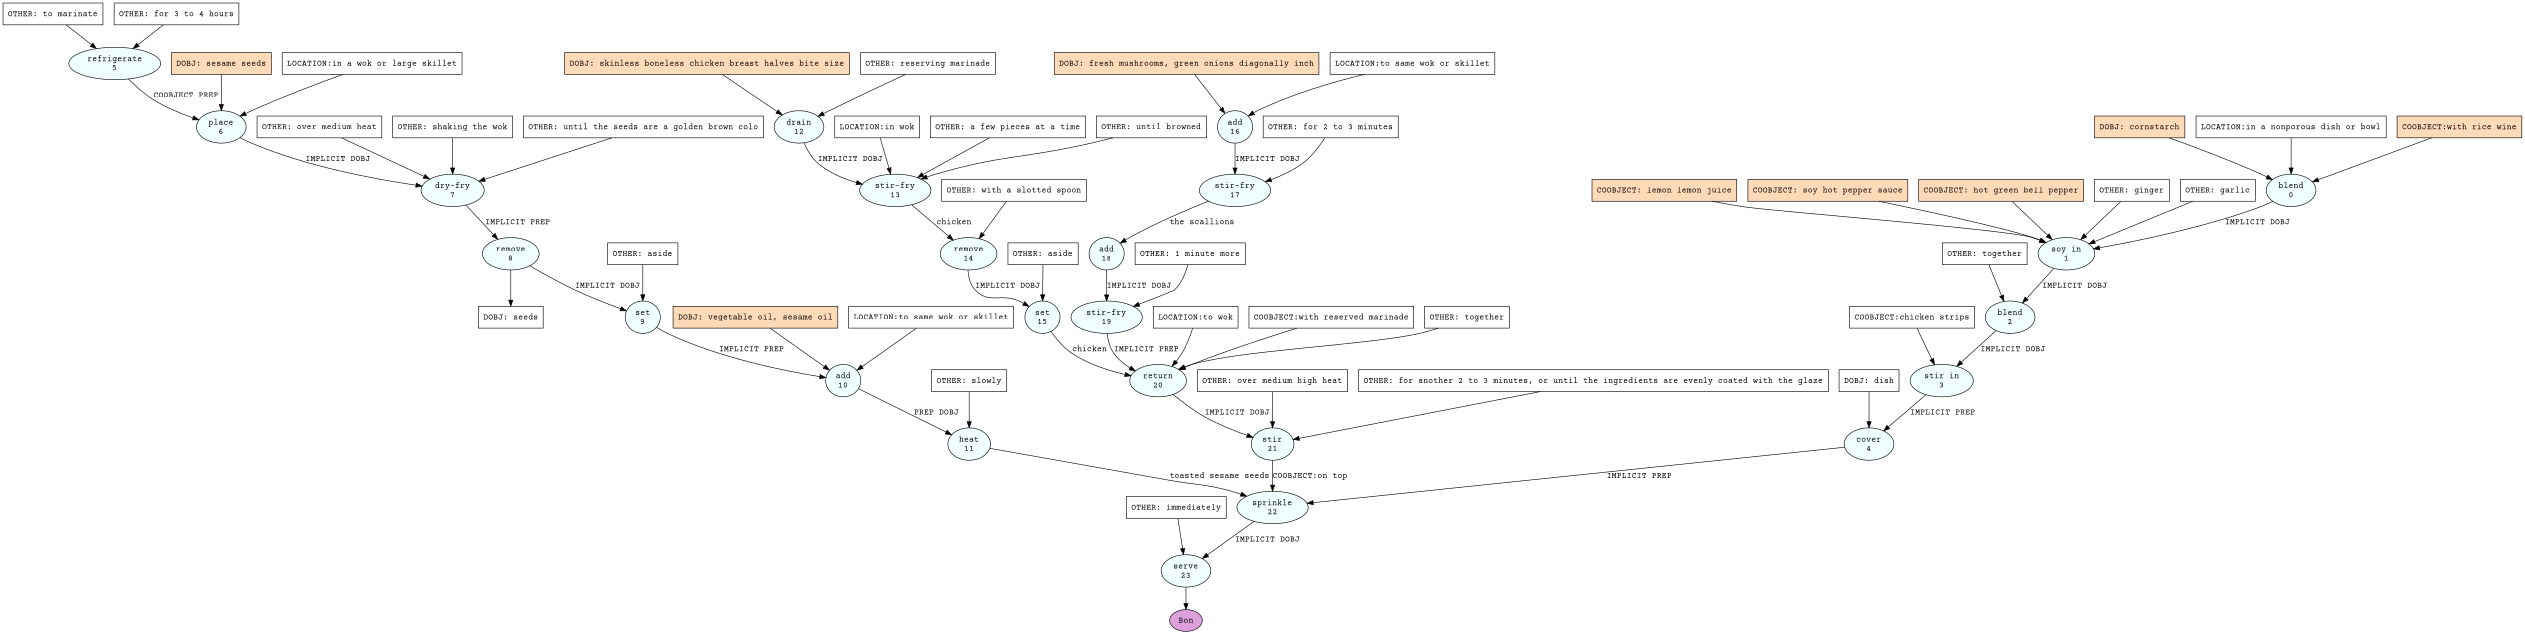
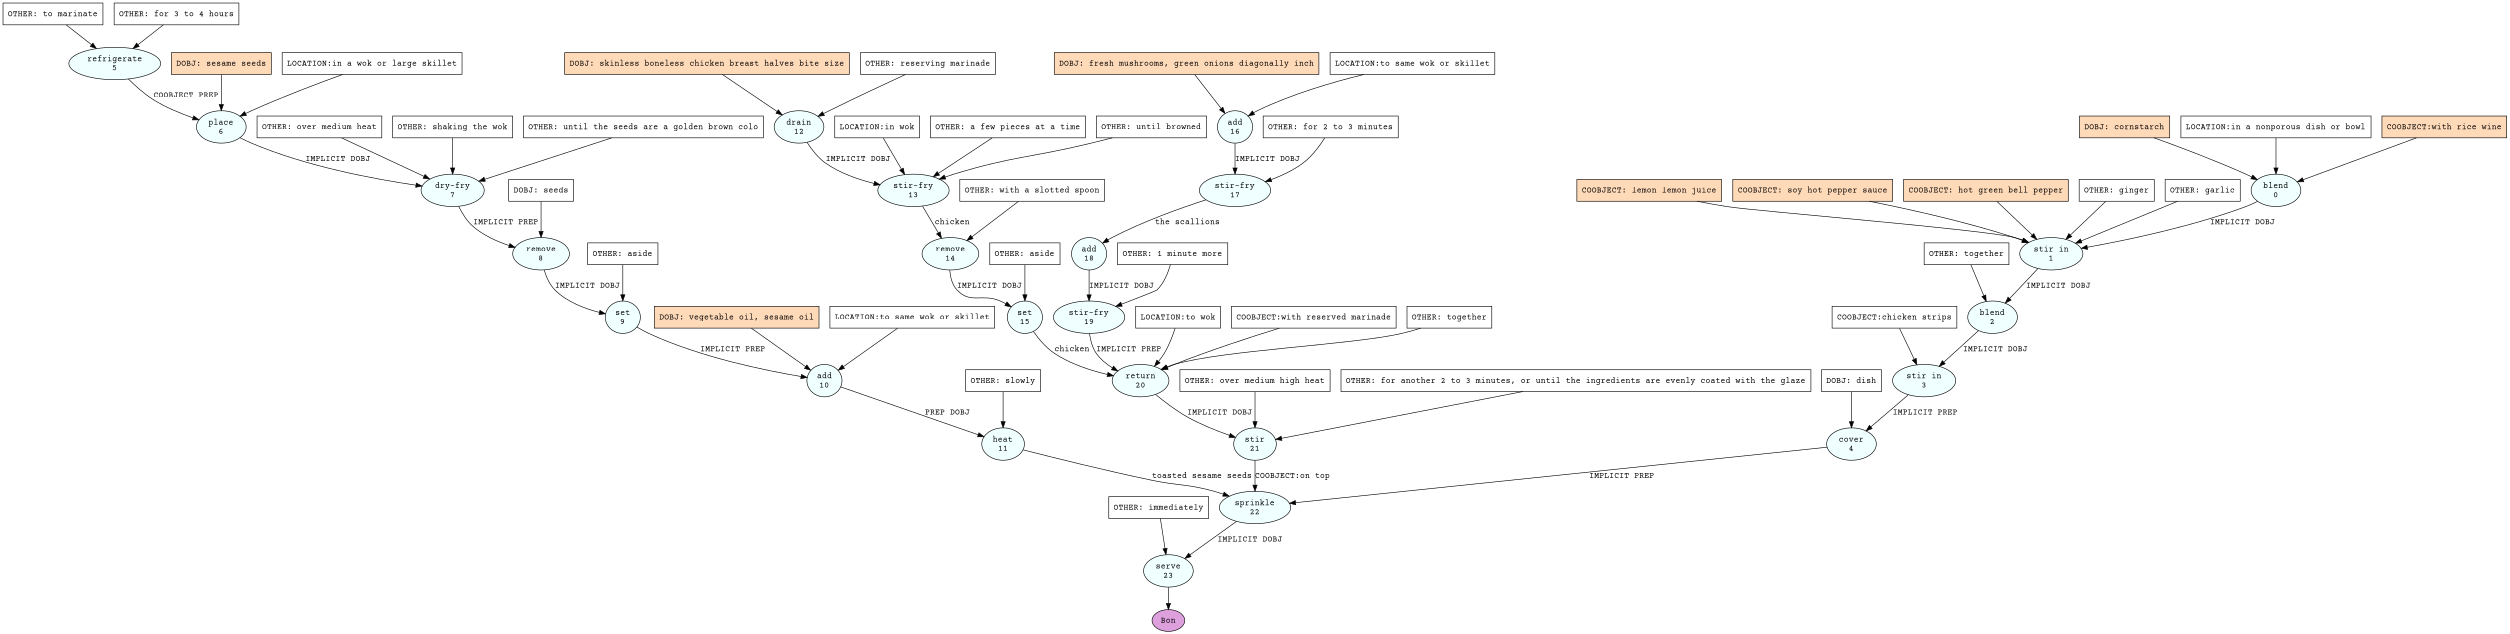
(2066, 254) -> (2051, 254)
(511, 285) -> (541, 216)
